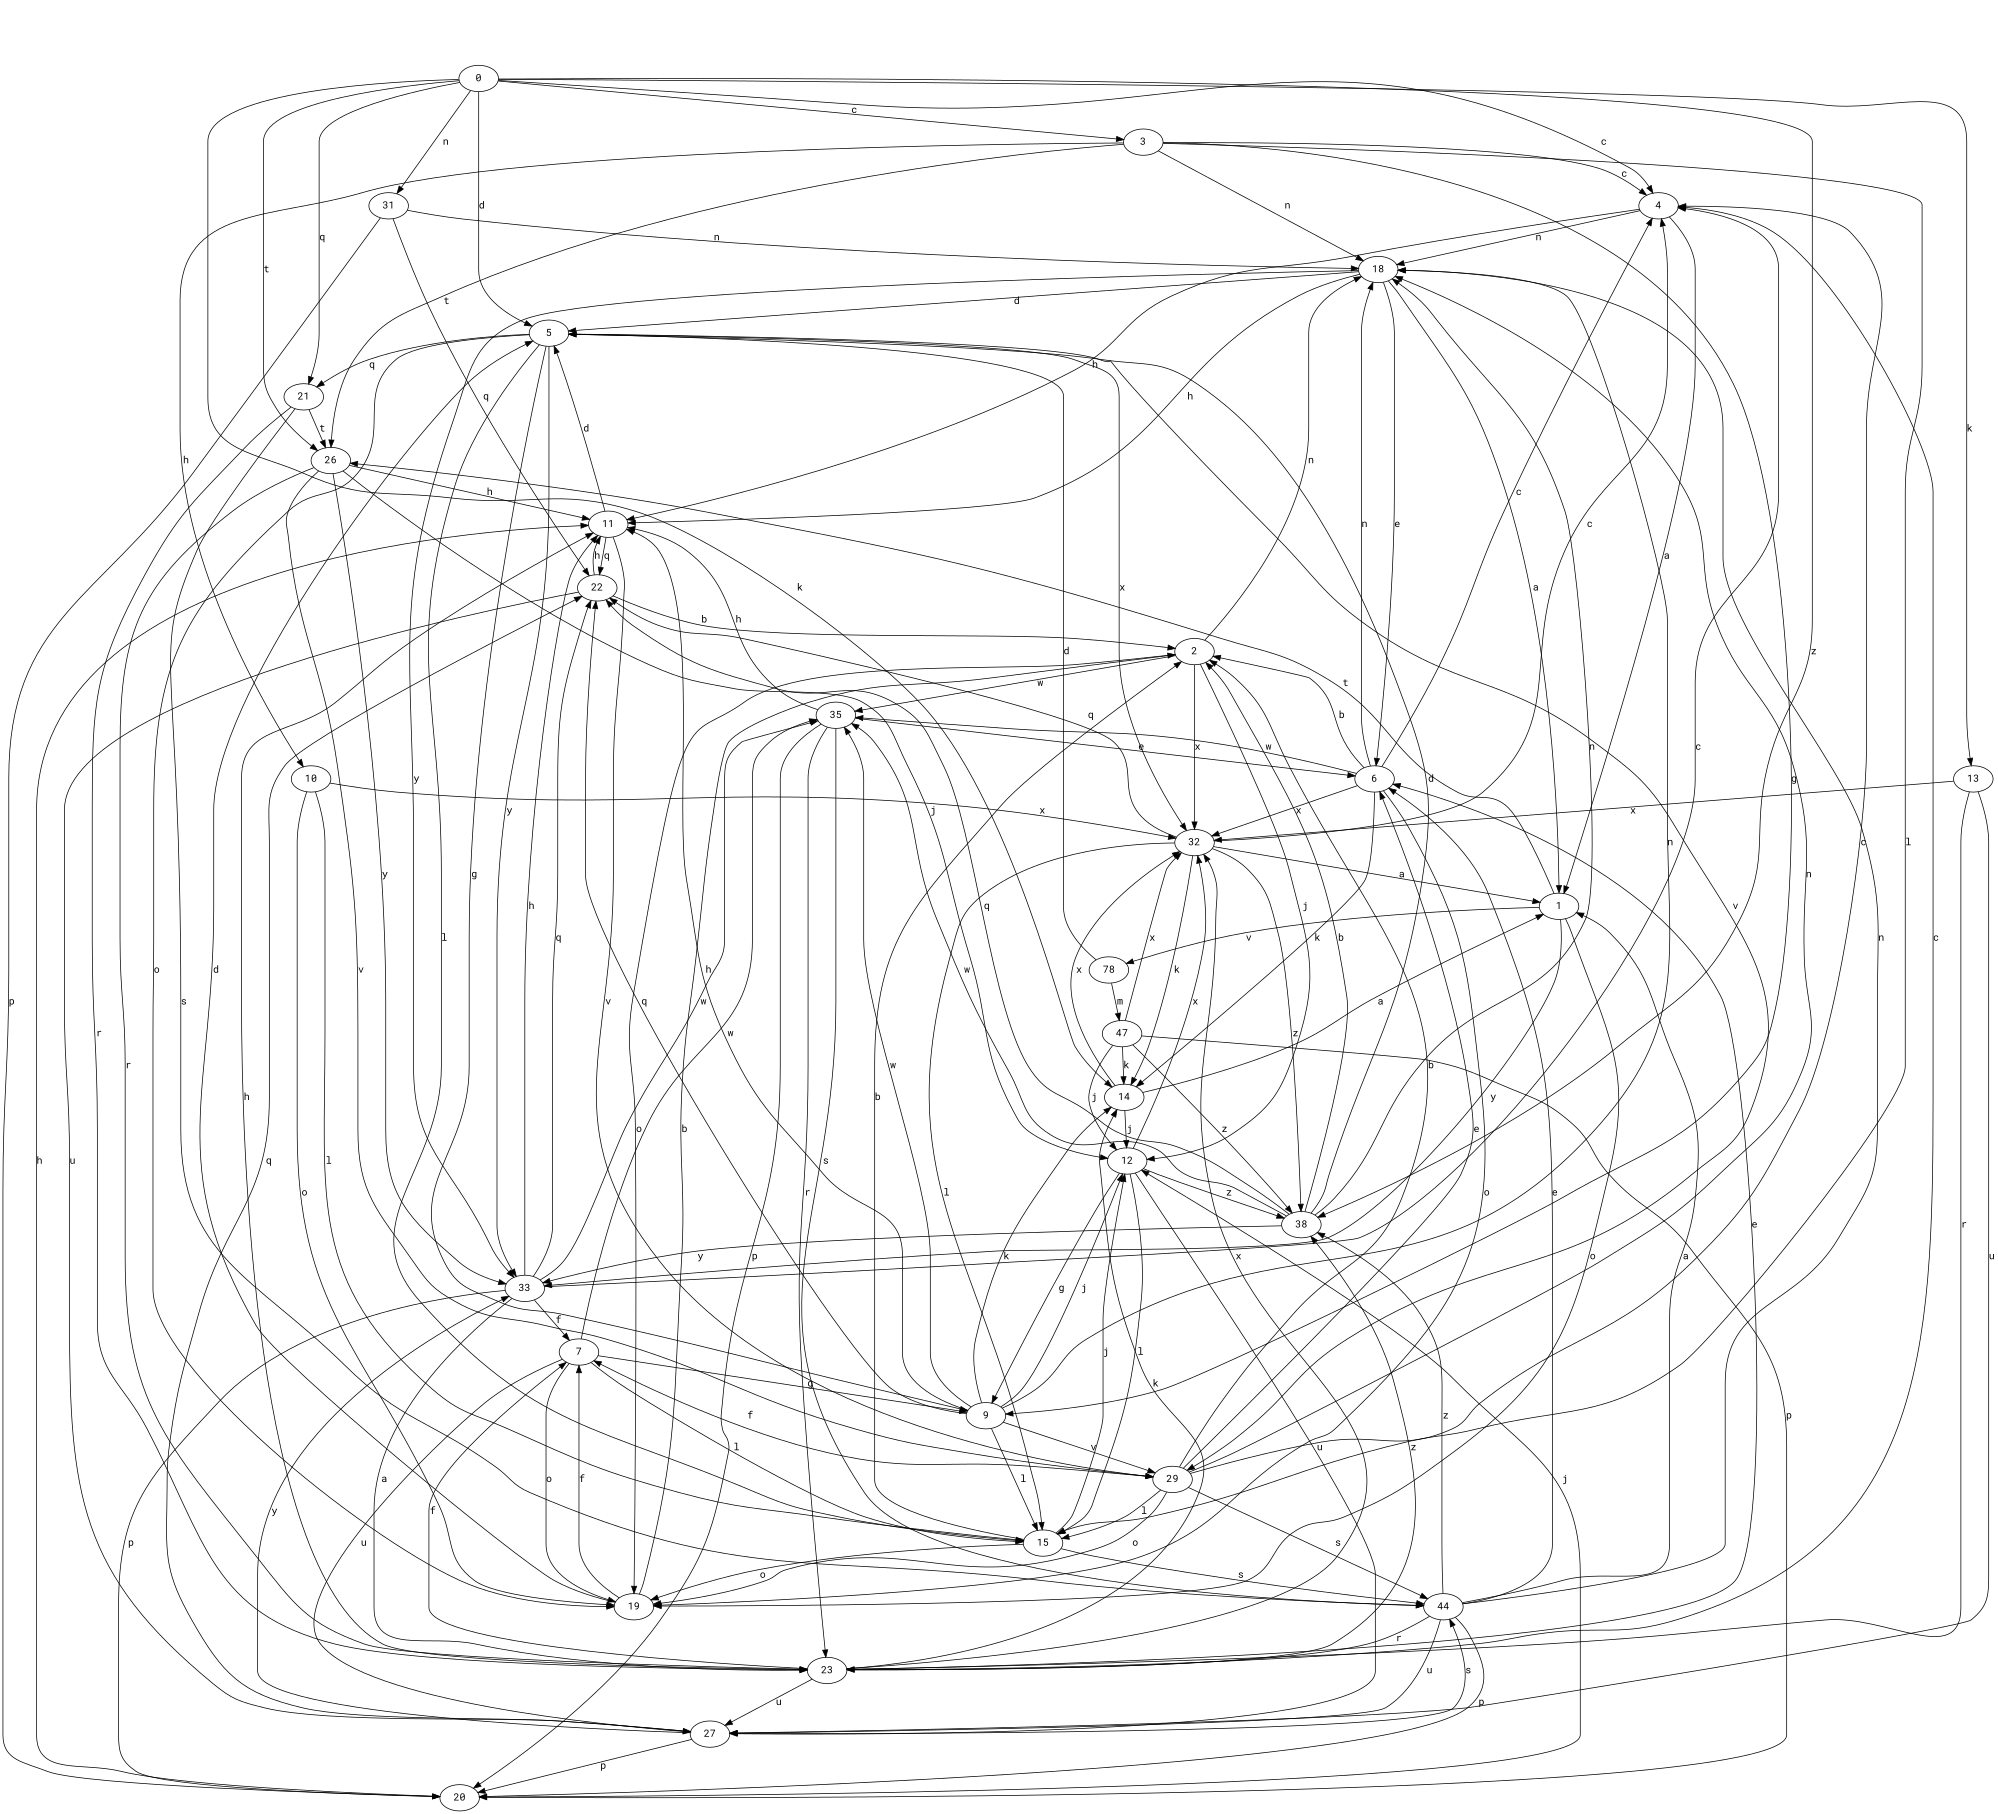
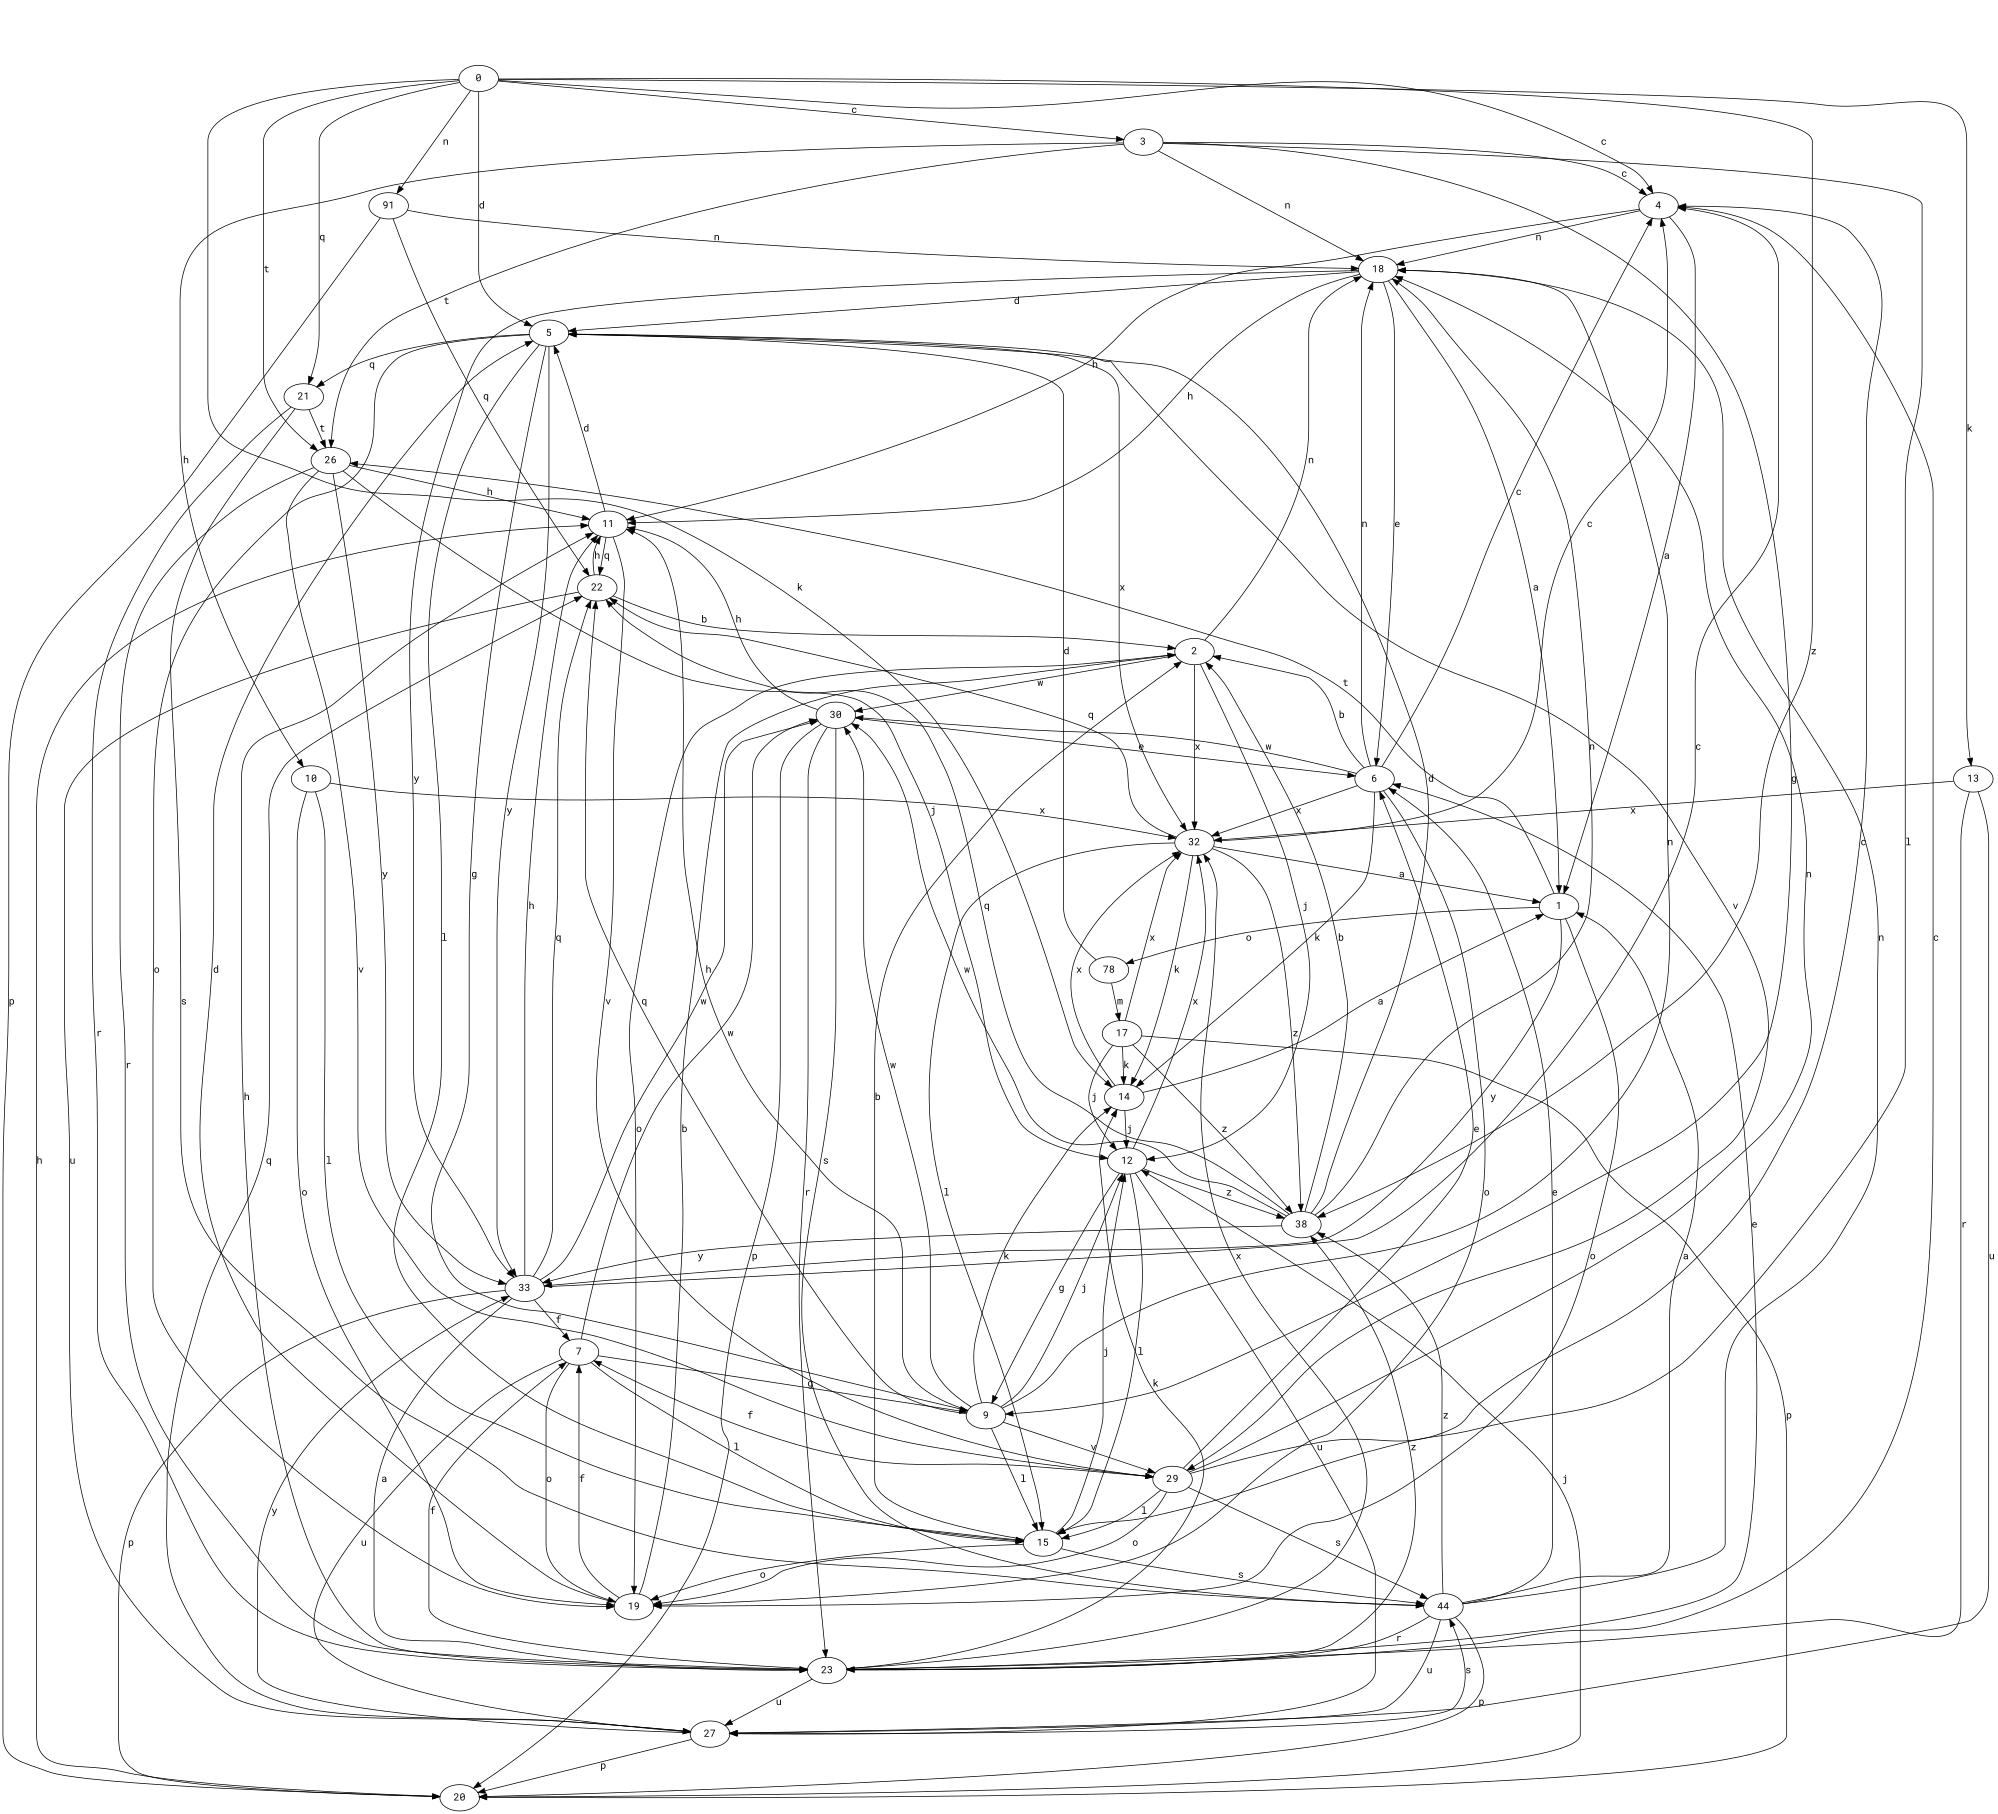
(389, 206) -> (389, 206)
(836, 715) -> (836, 715)
(1249, 938) -> (1249, 938)
(1122, 1034) -> (1122, 1034)
(1428, 1079) -> none
